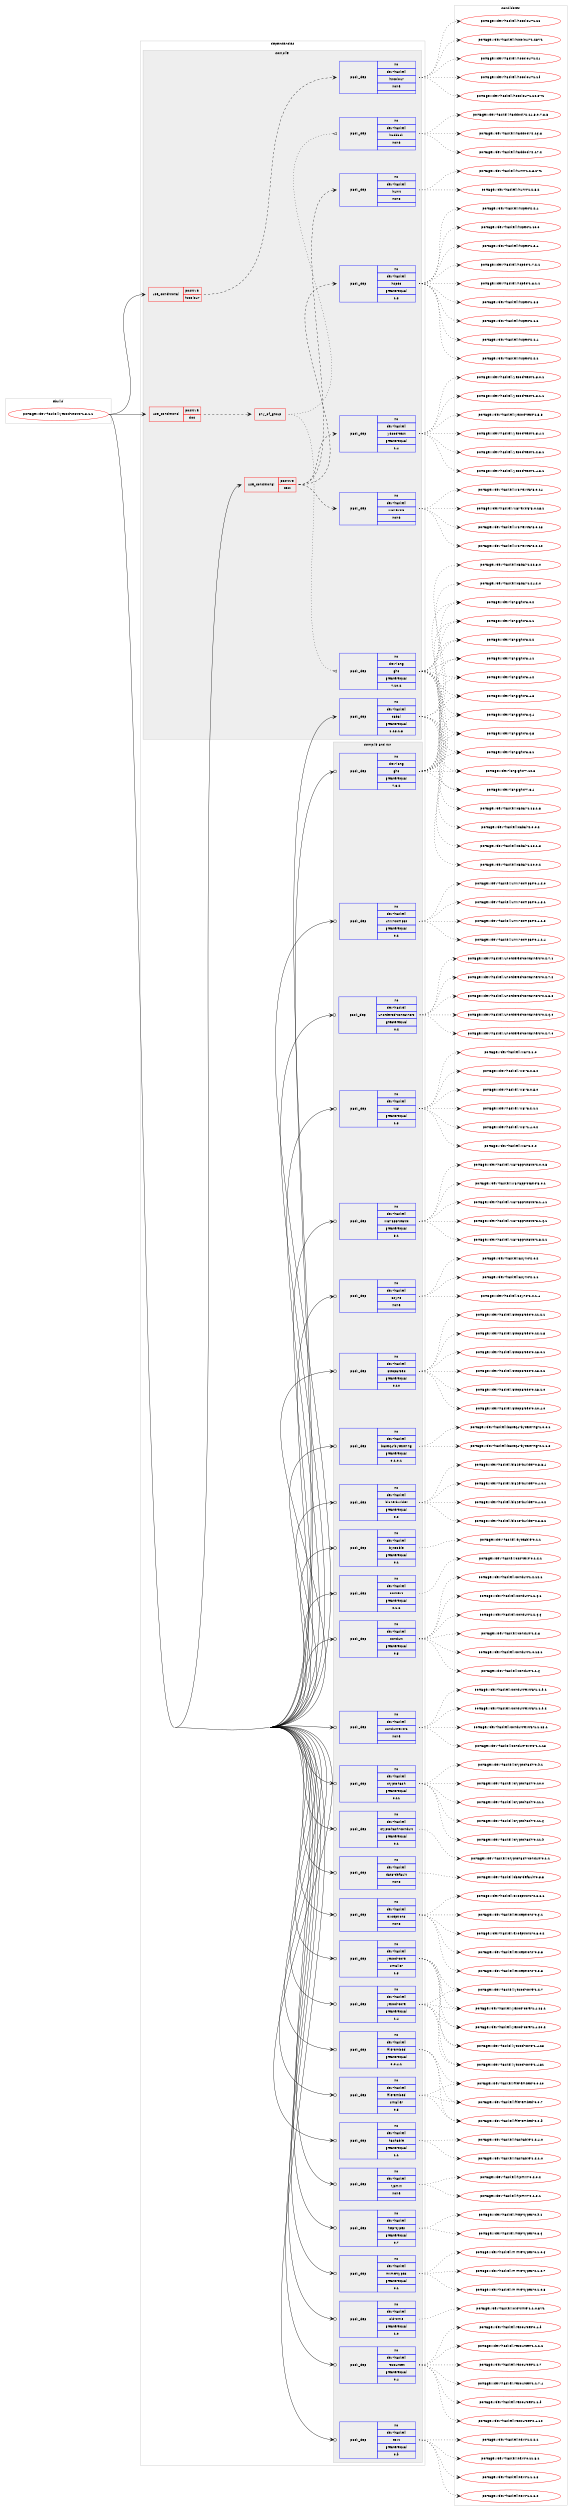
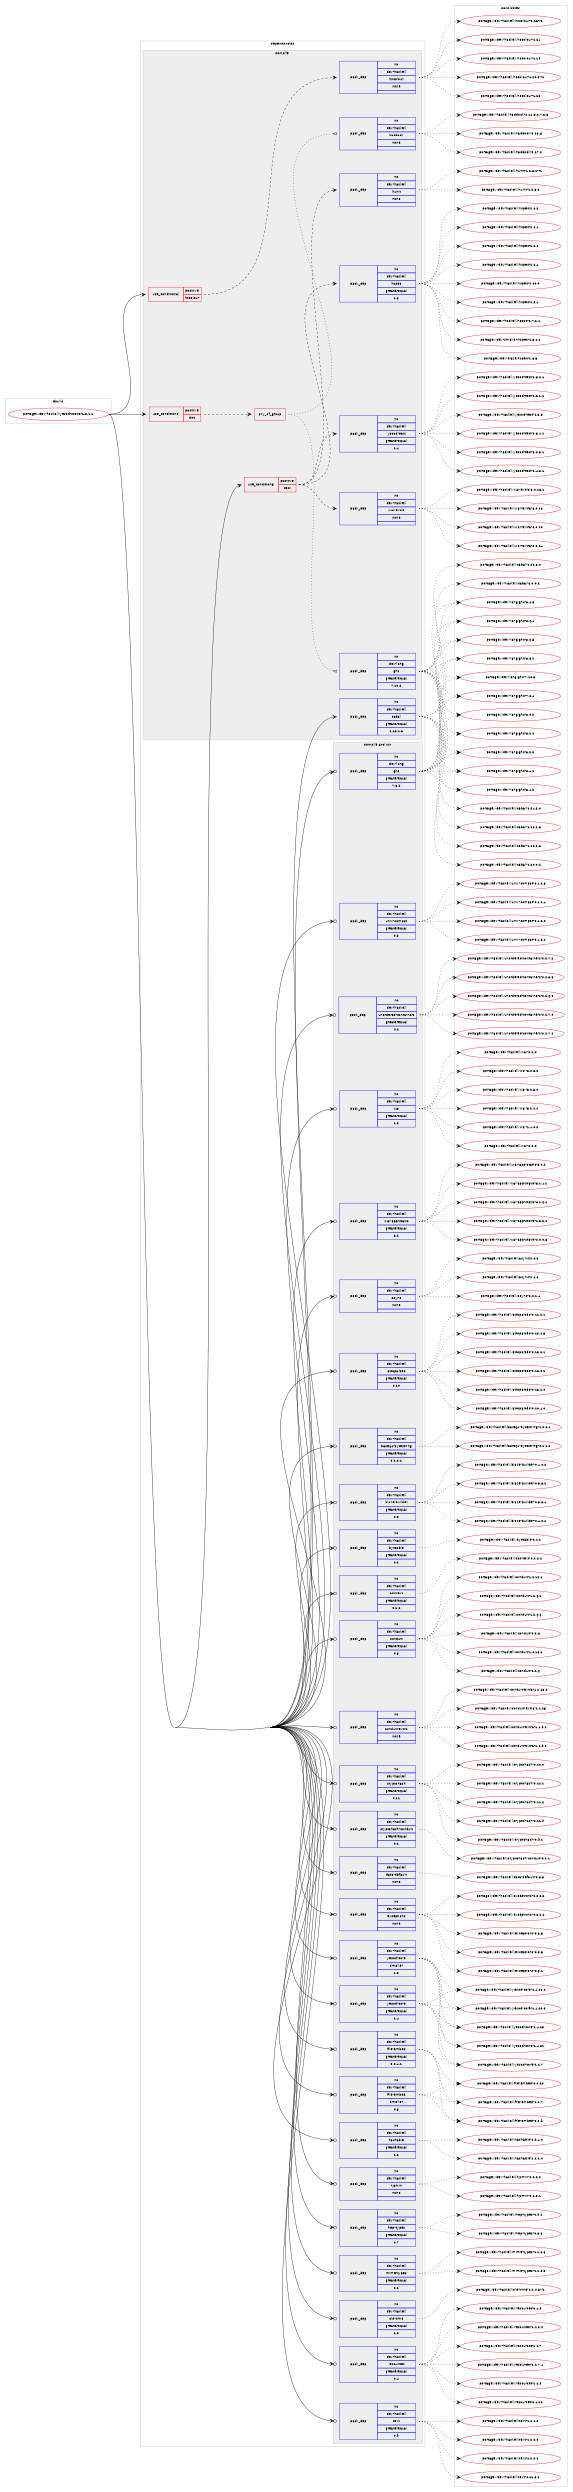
(511, 284) -> (511, 340)
(511, 302) -> (511, 359)
(511, 2271) -> none
